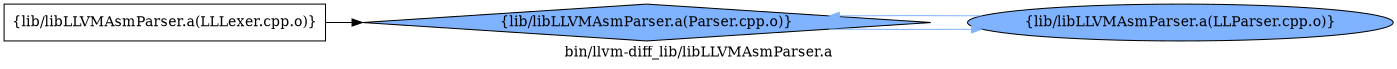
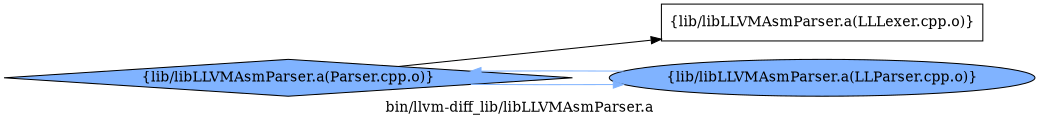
(339, 23) -> (524, 53)
